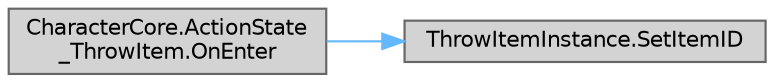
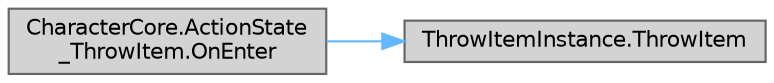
(585, 41) -> (585, 41)
